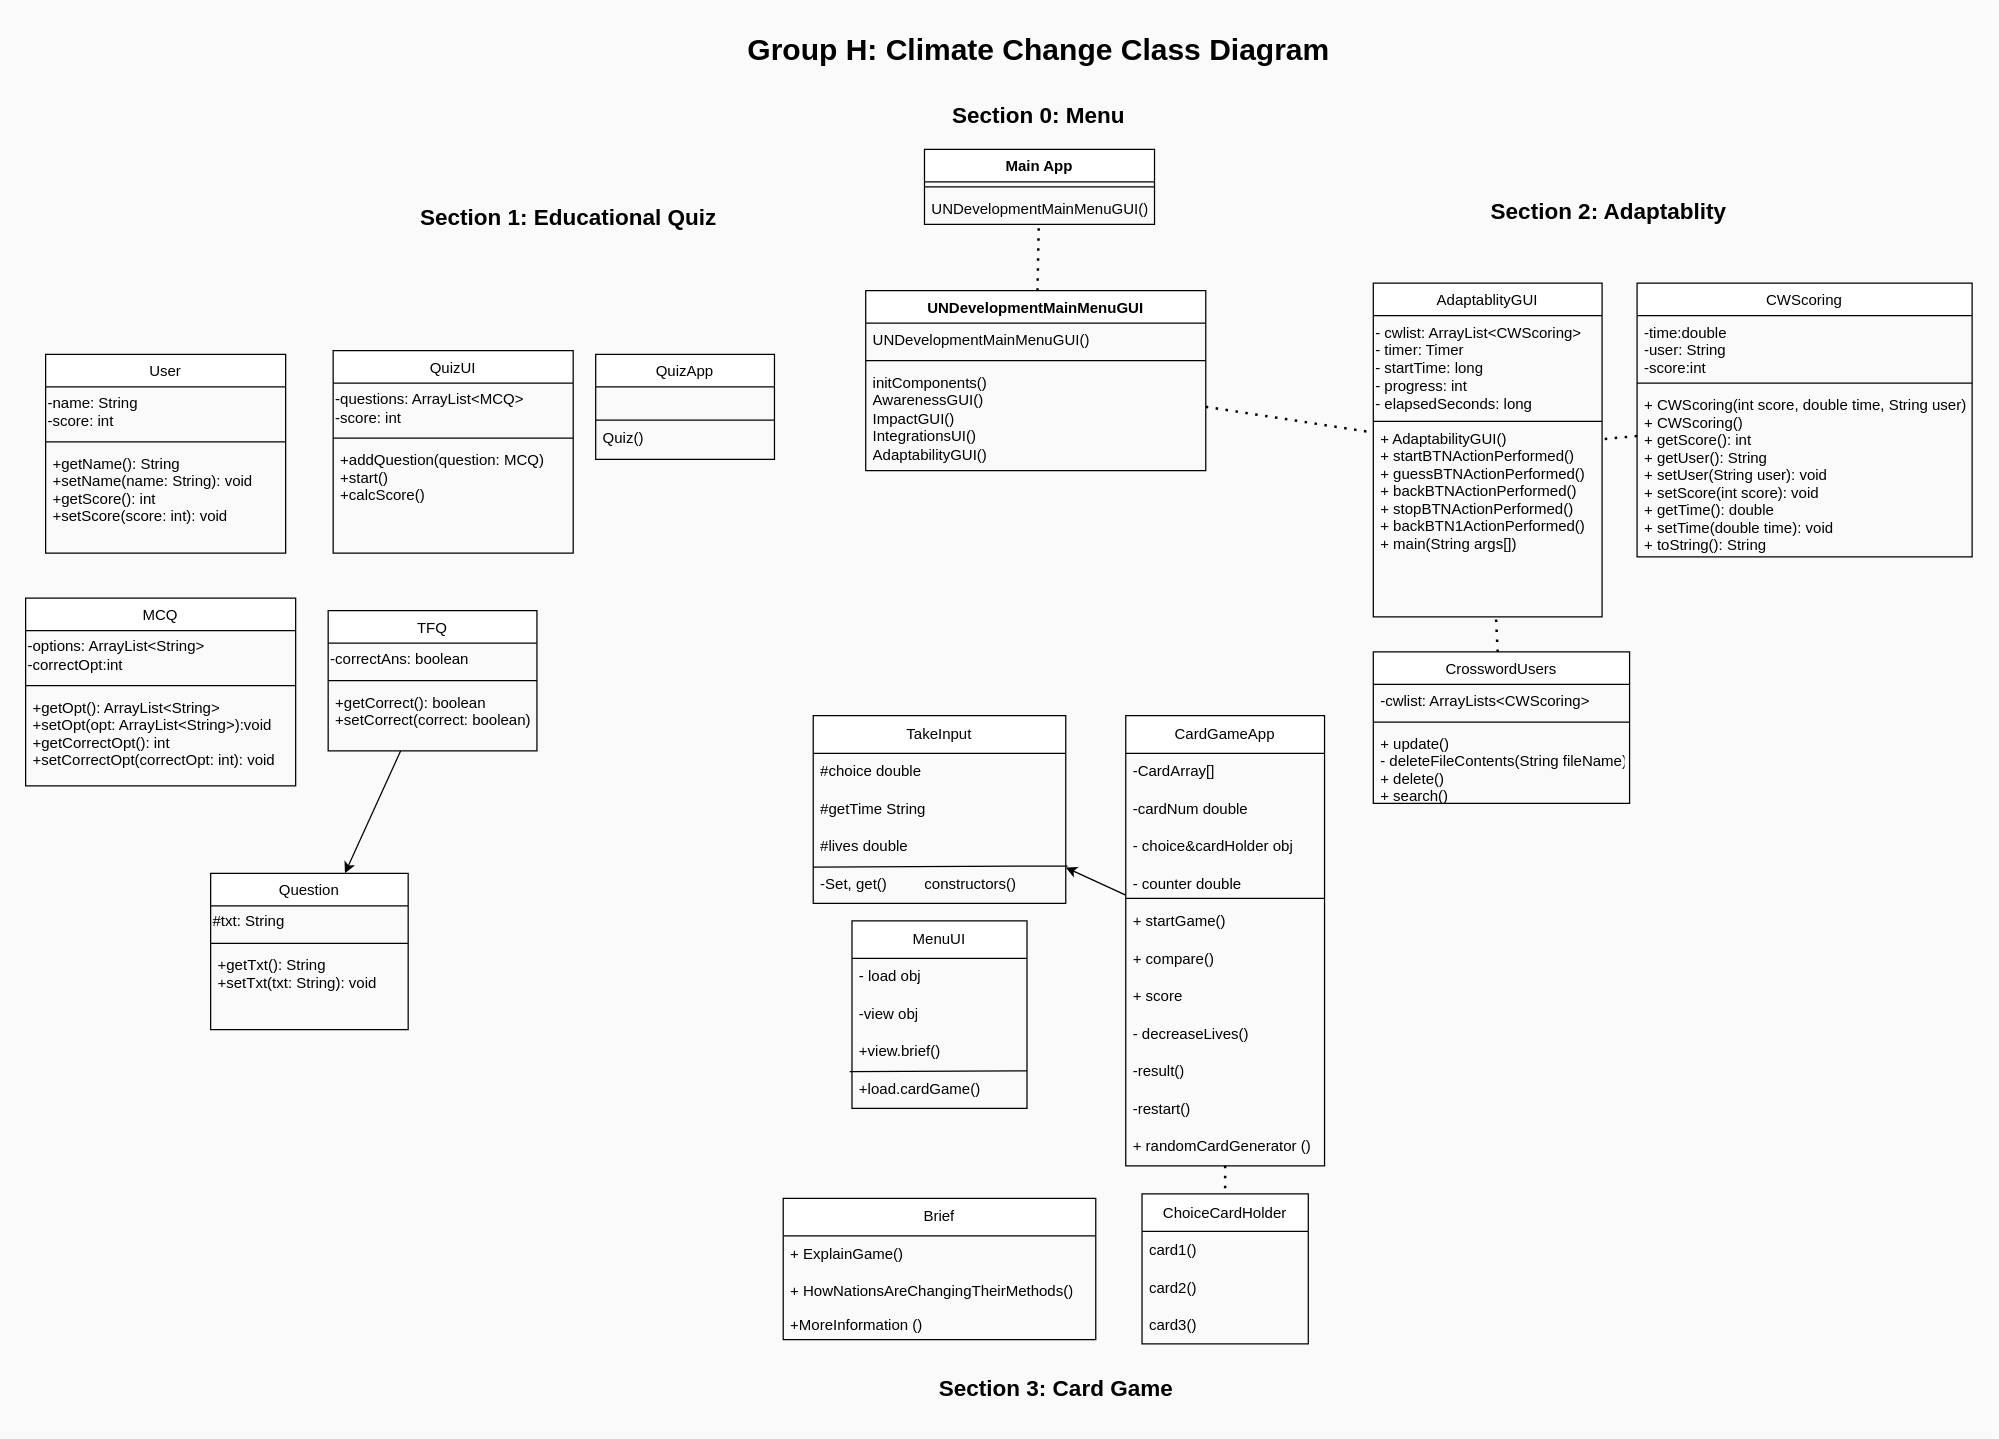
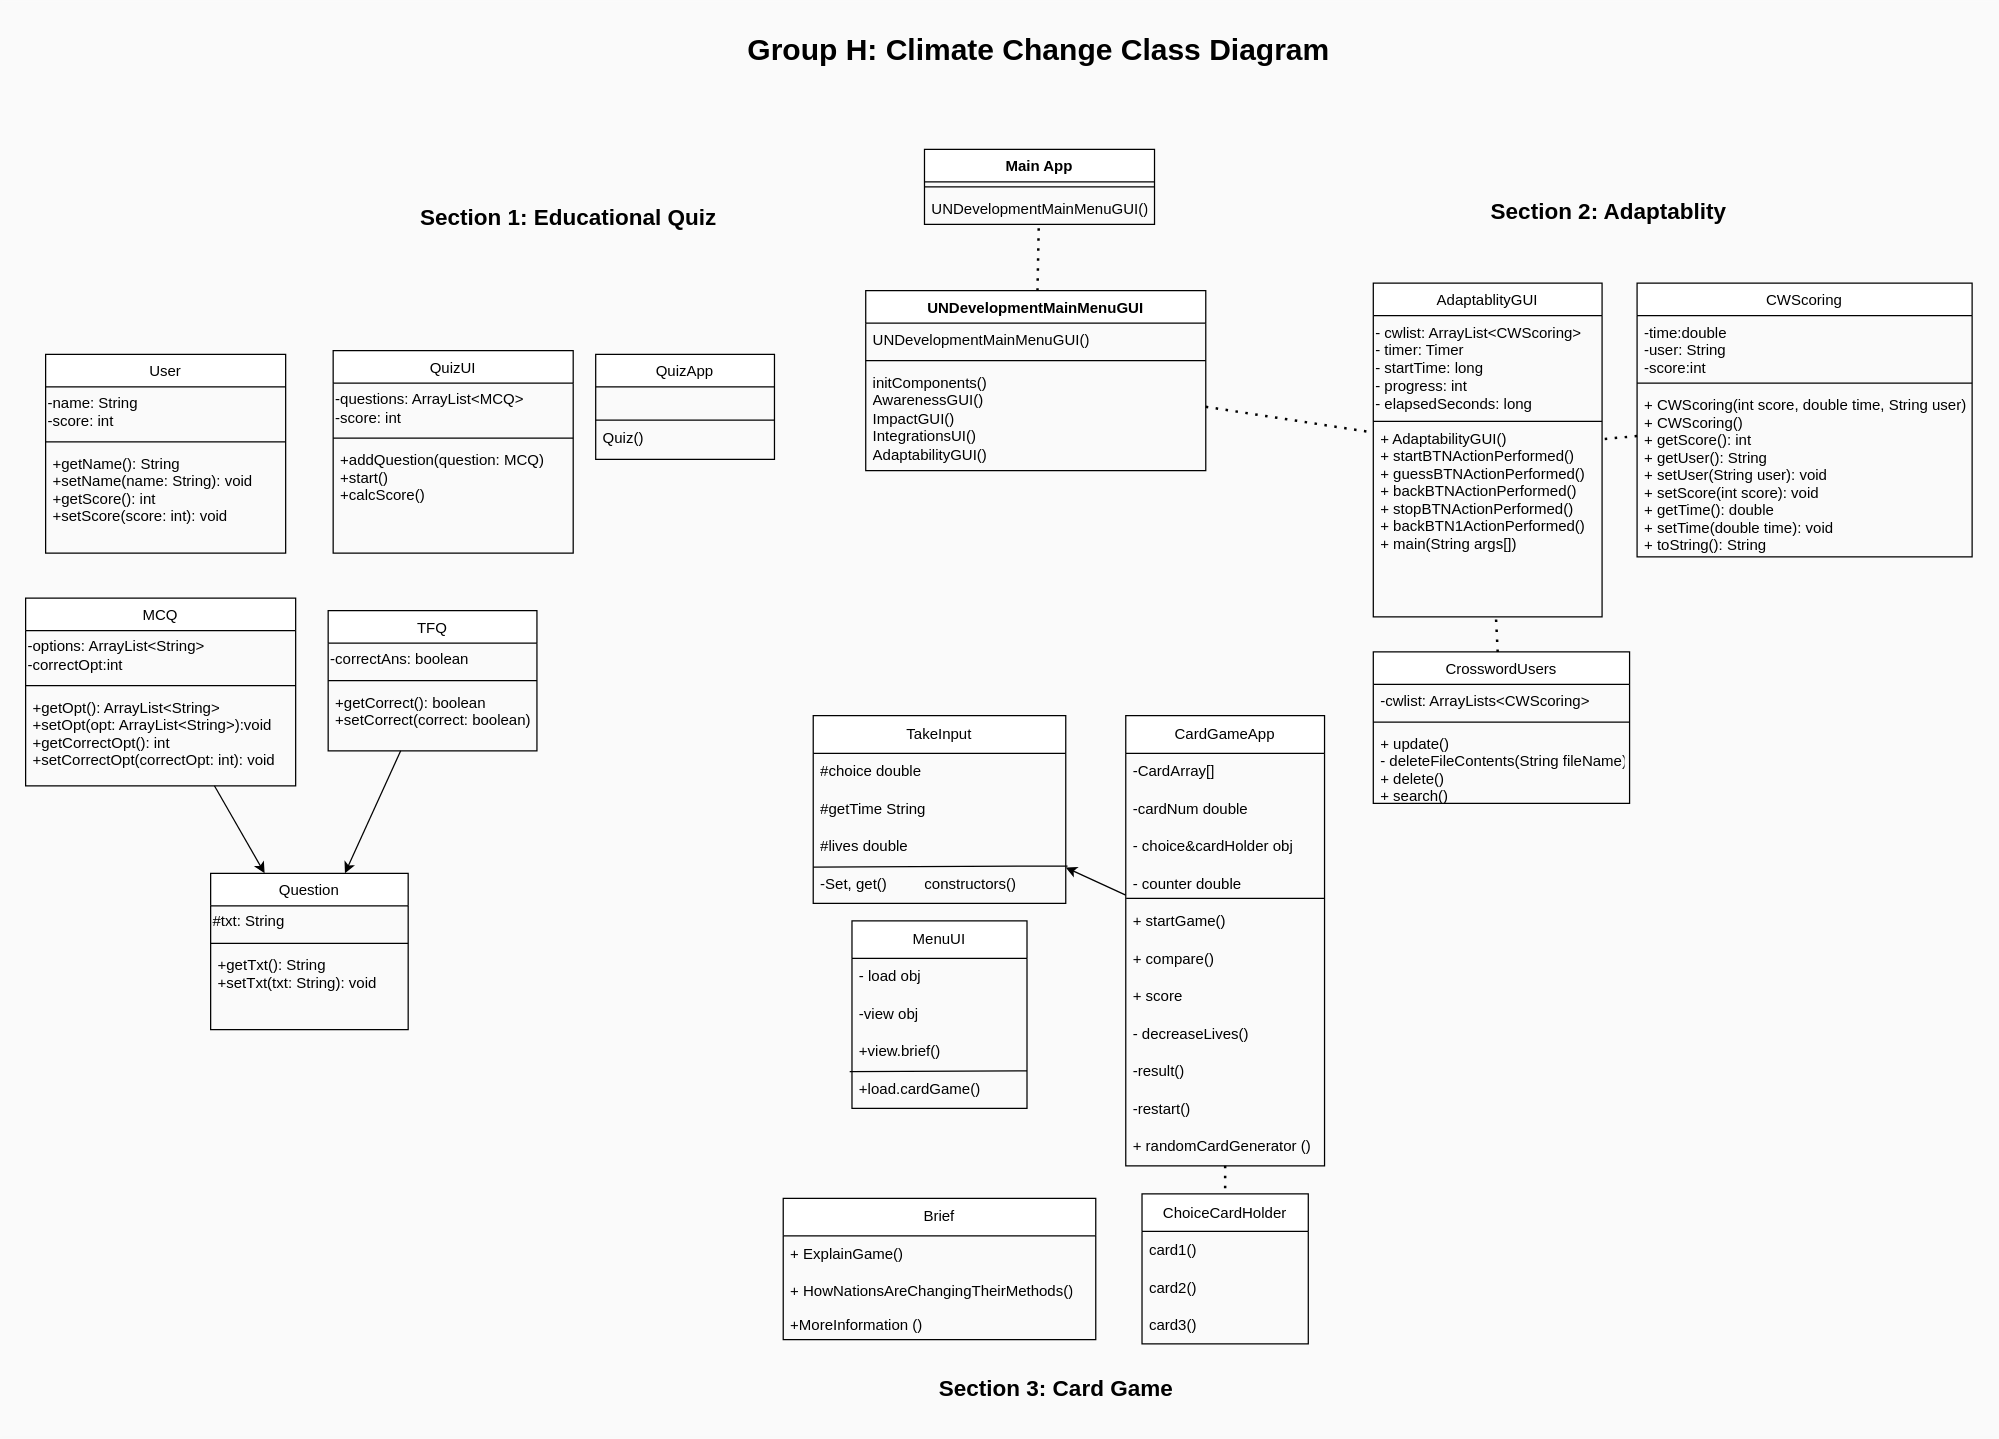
(1038, 113) -> none
none -> (238, 827)
